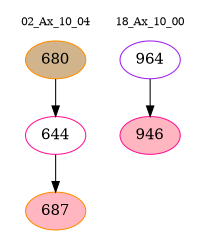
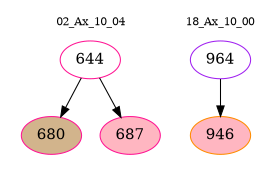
(56, 60) -> (51, 135)
(56, 92) -> (73, 93)
(150, 135) -> (220, 135)
(56, 211) -> (130, 135)
